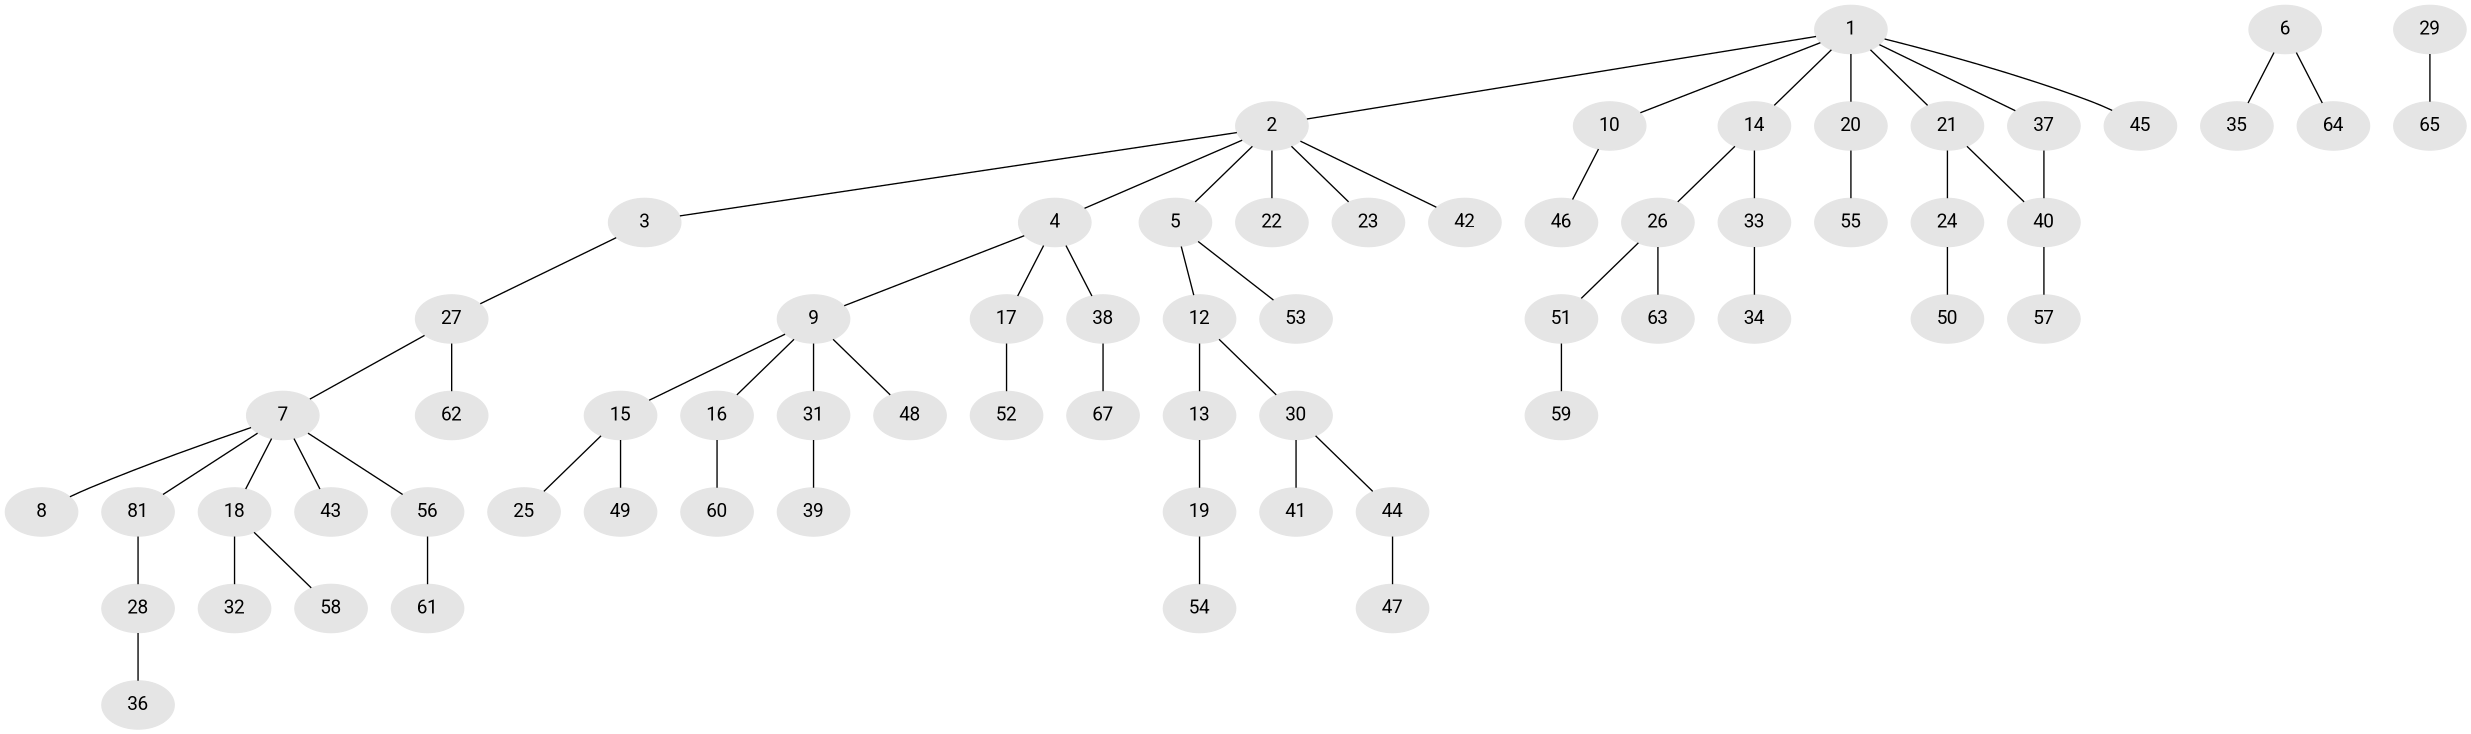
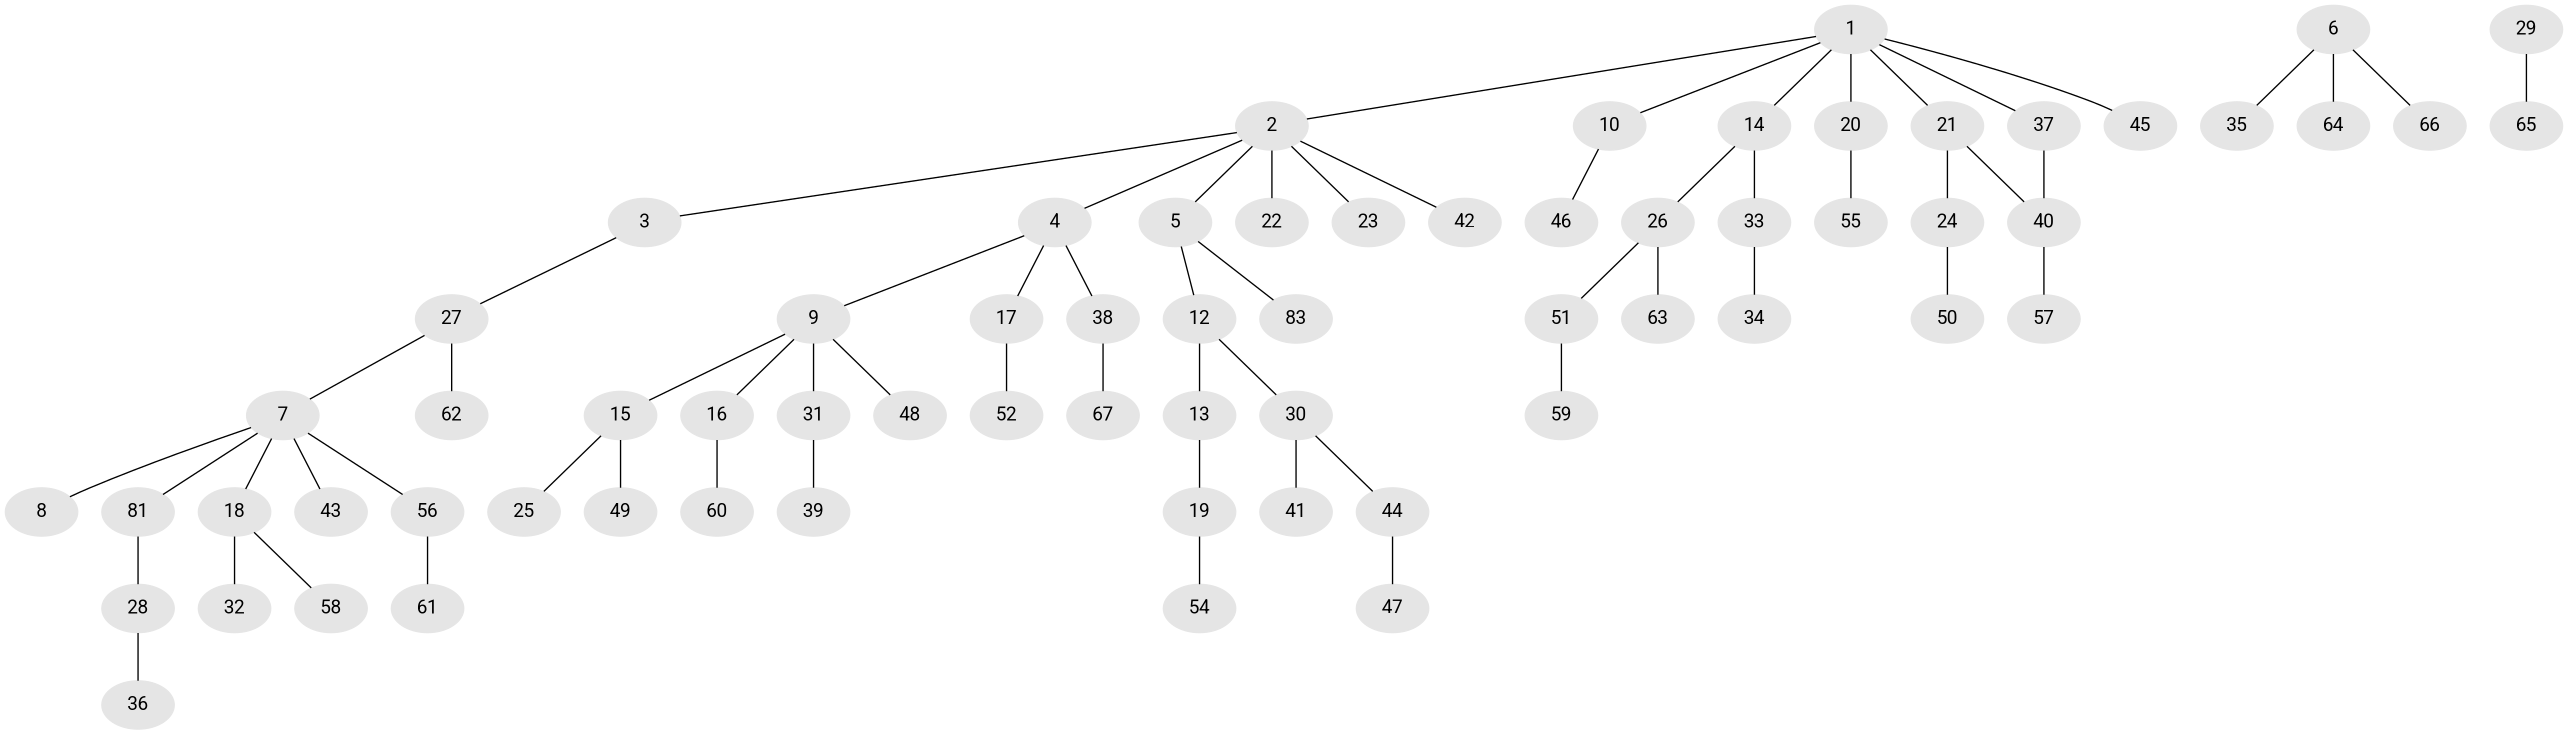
none -> (2430, 126)
(1296, 319) -> (1296, 319)
